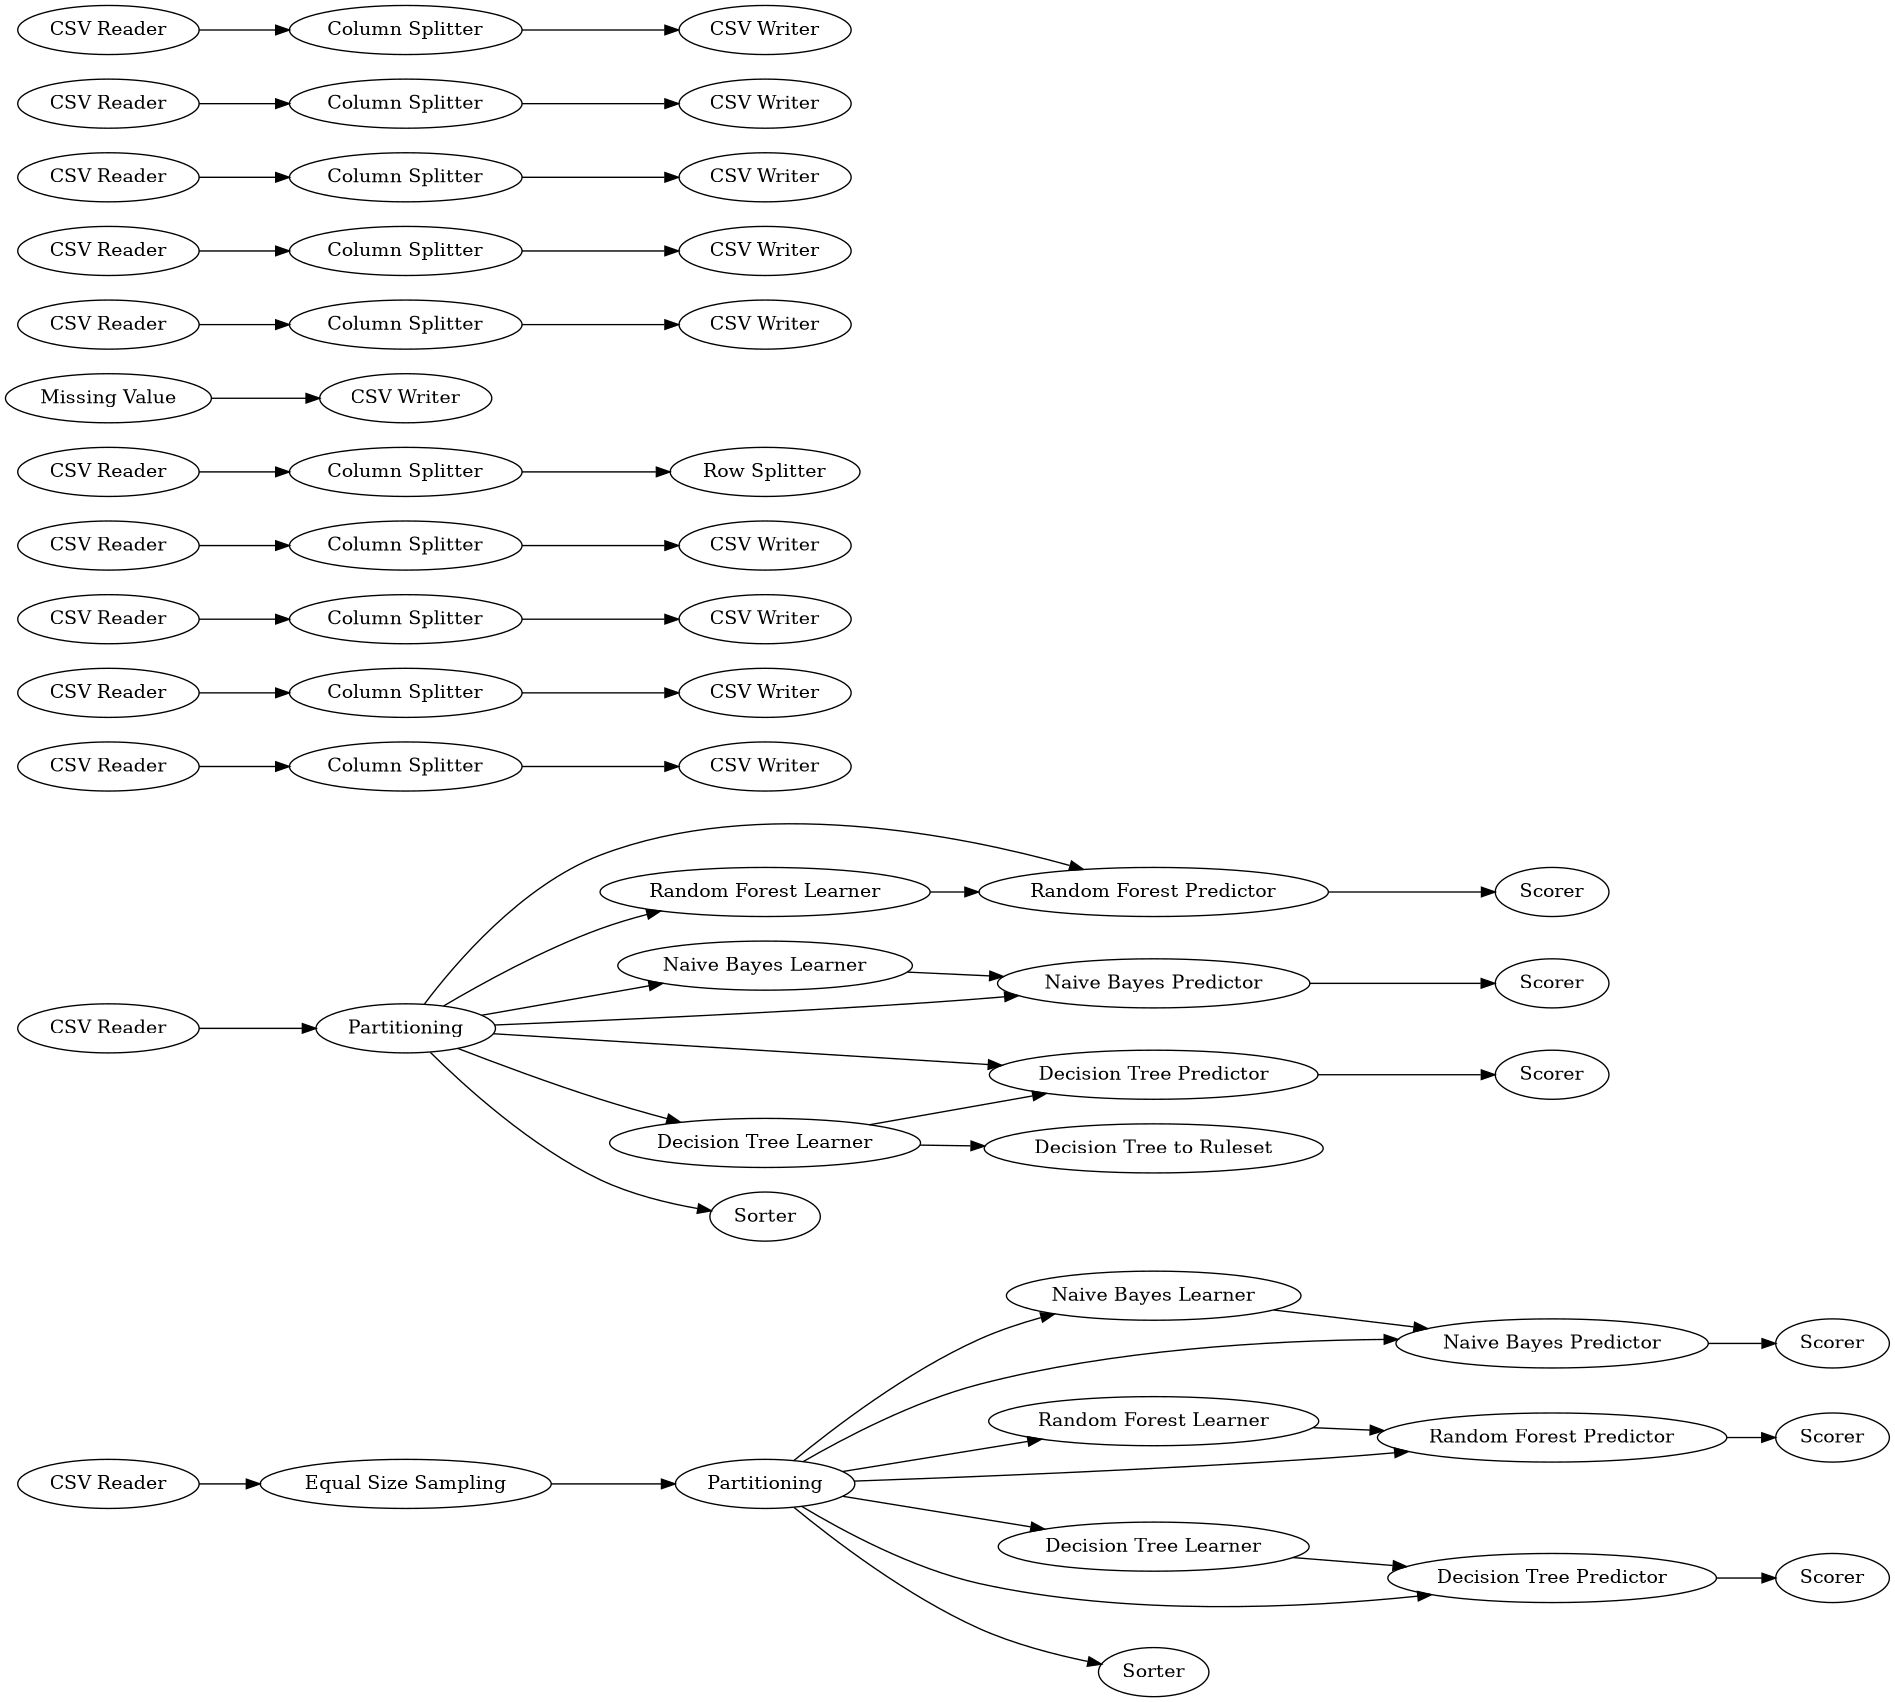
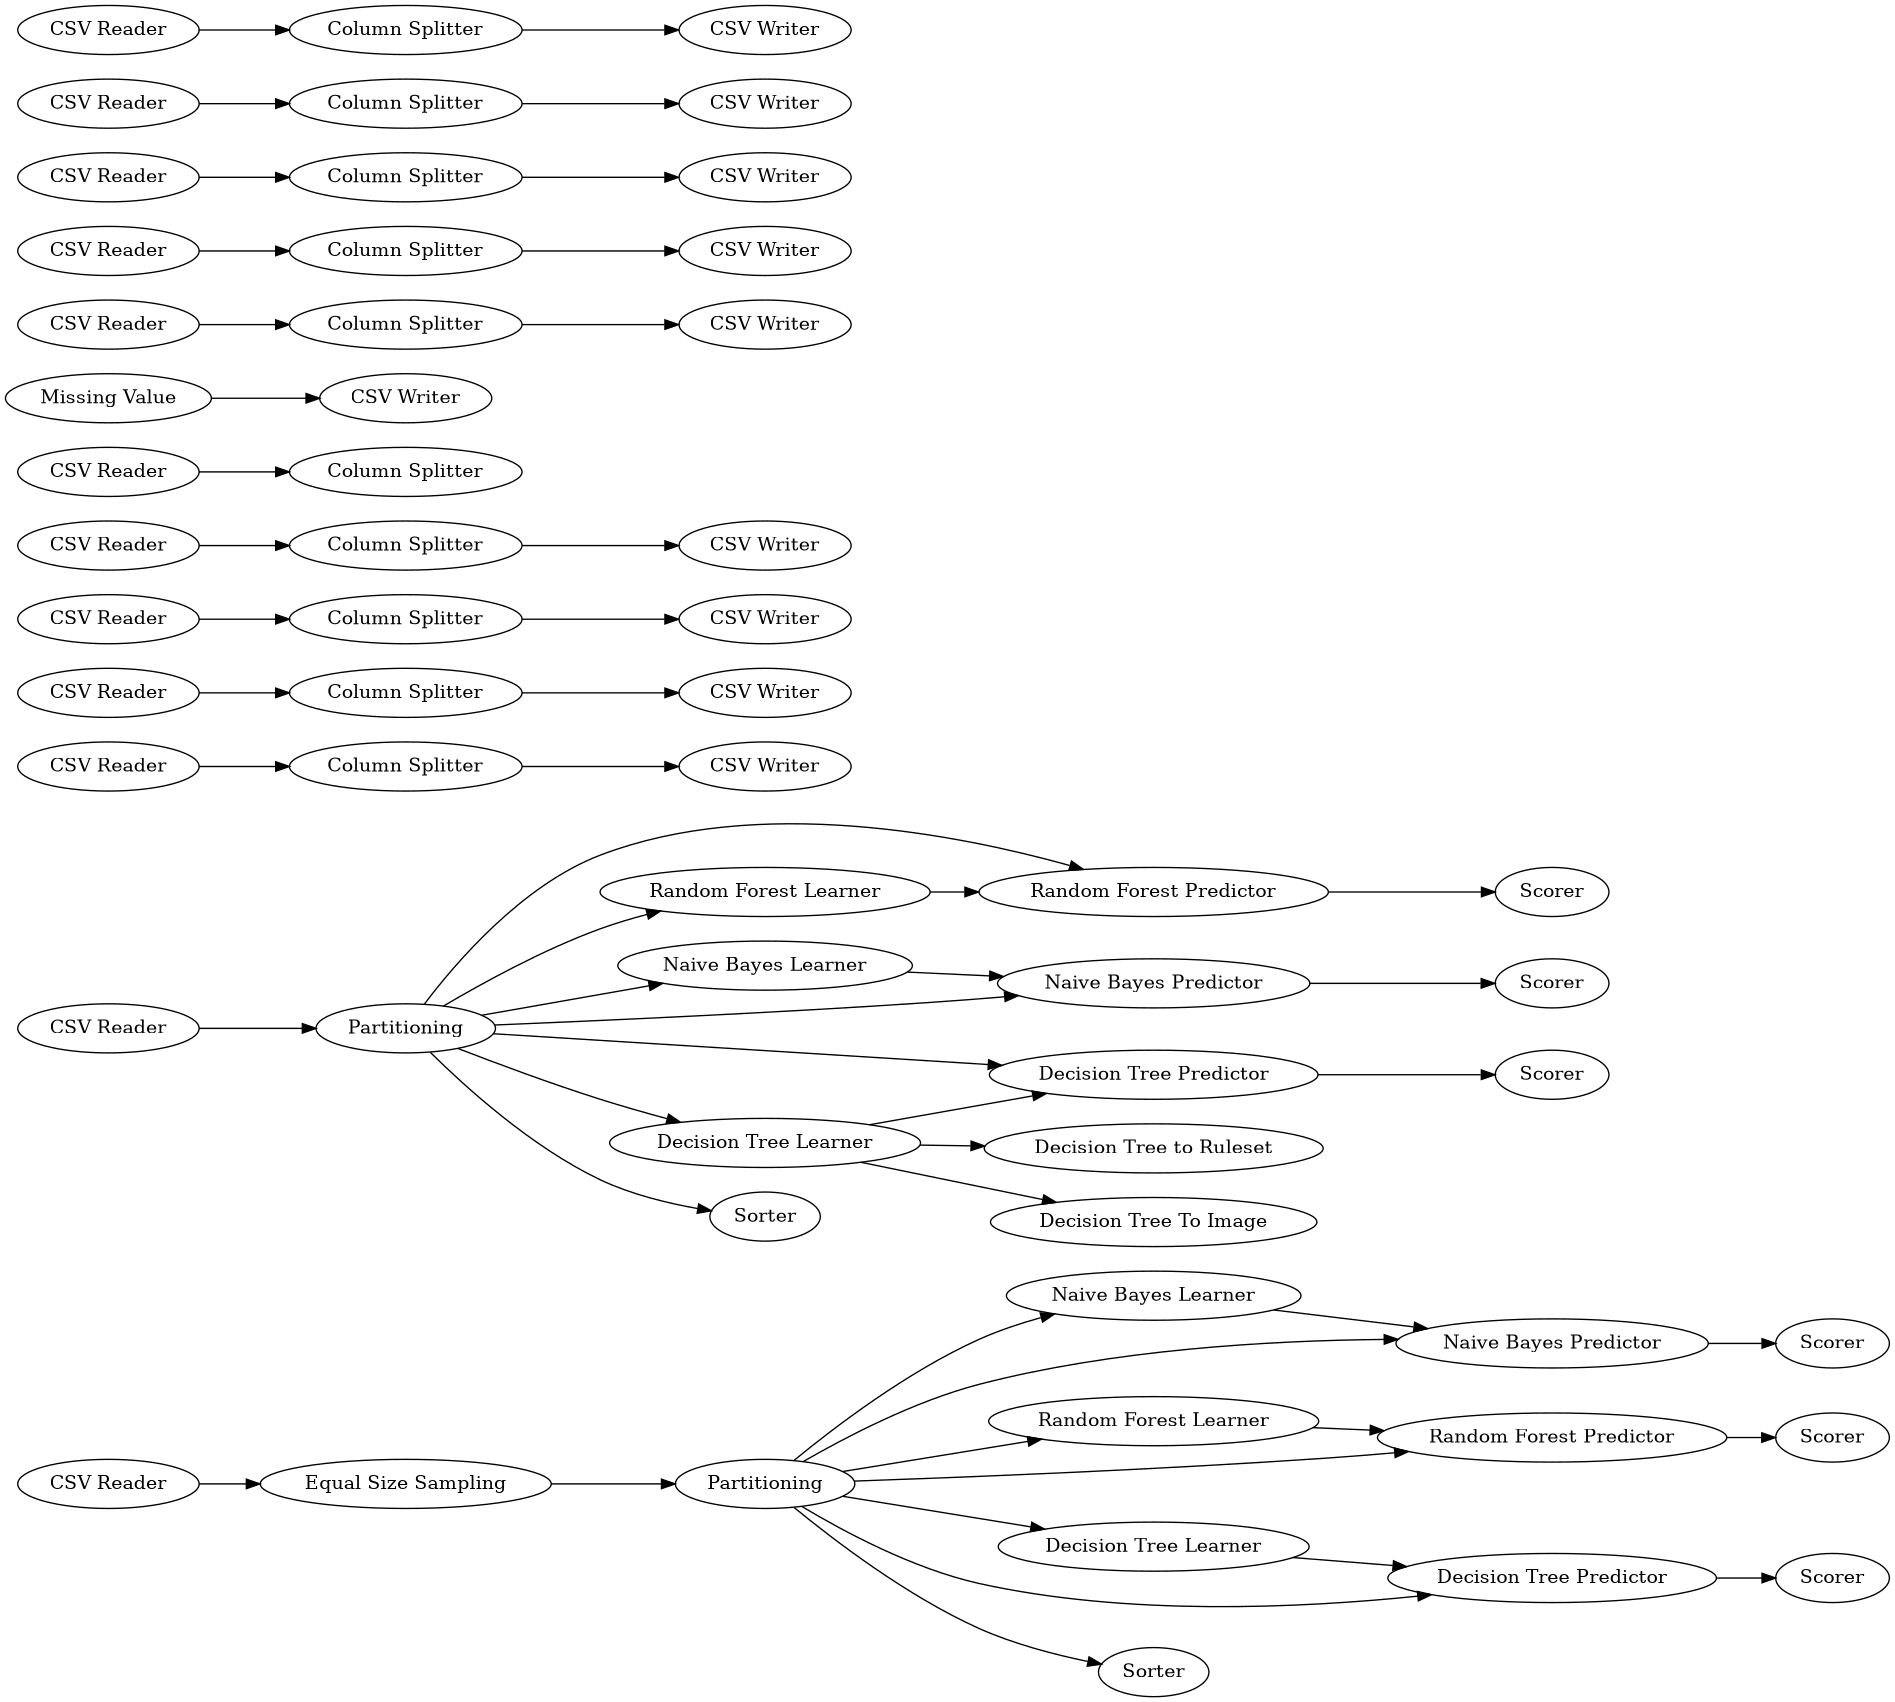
(765, 472) -> none
none -> (1154, 1222)
